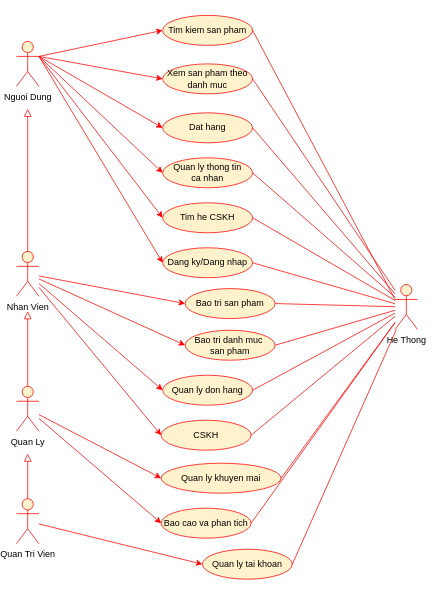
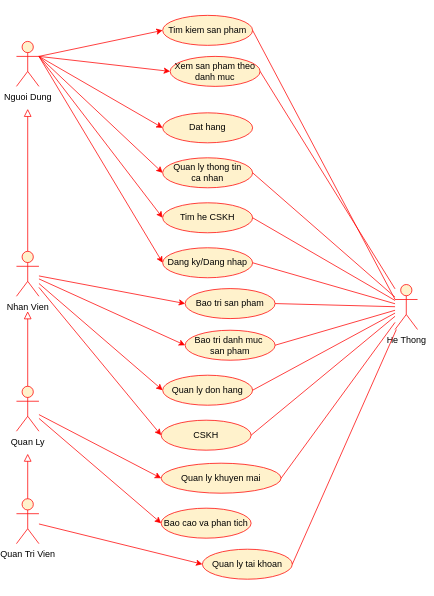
(207, 79) -> (215, 71)
(318, 204) -> none
(314, 436) -> none
